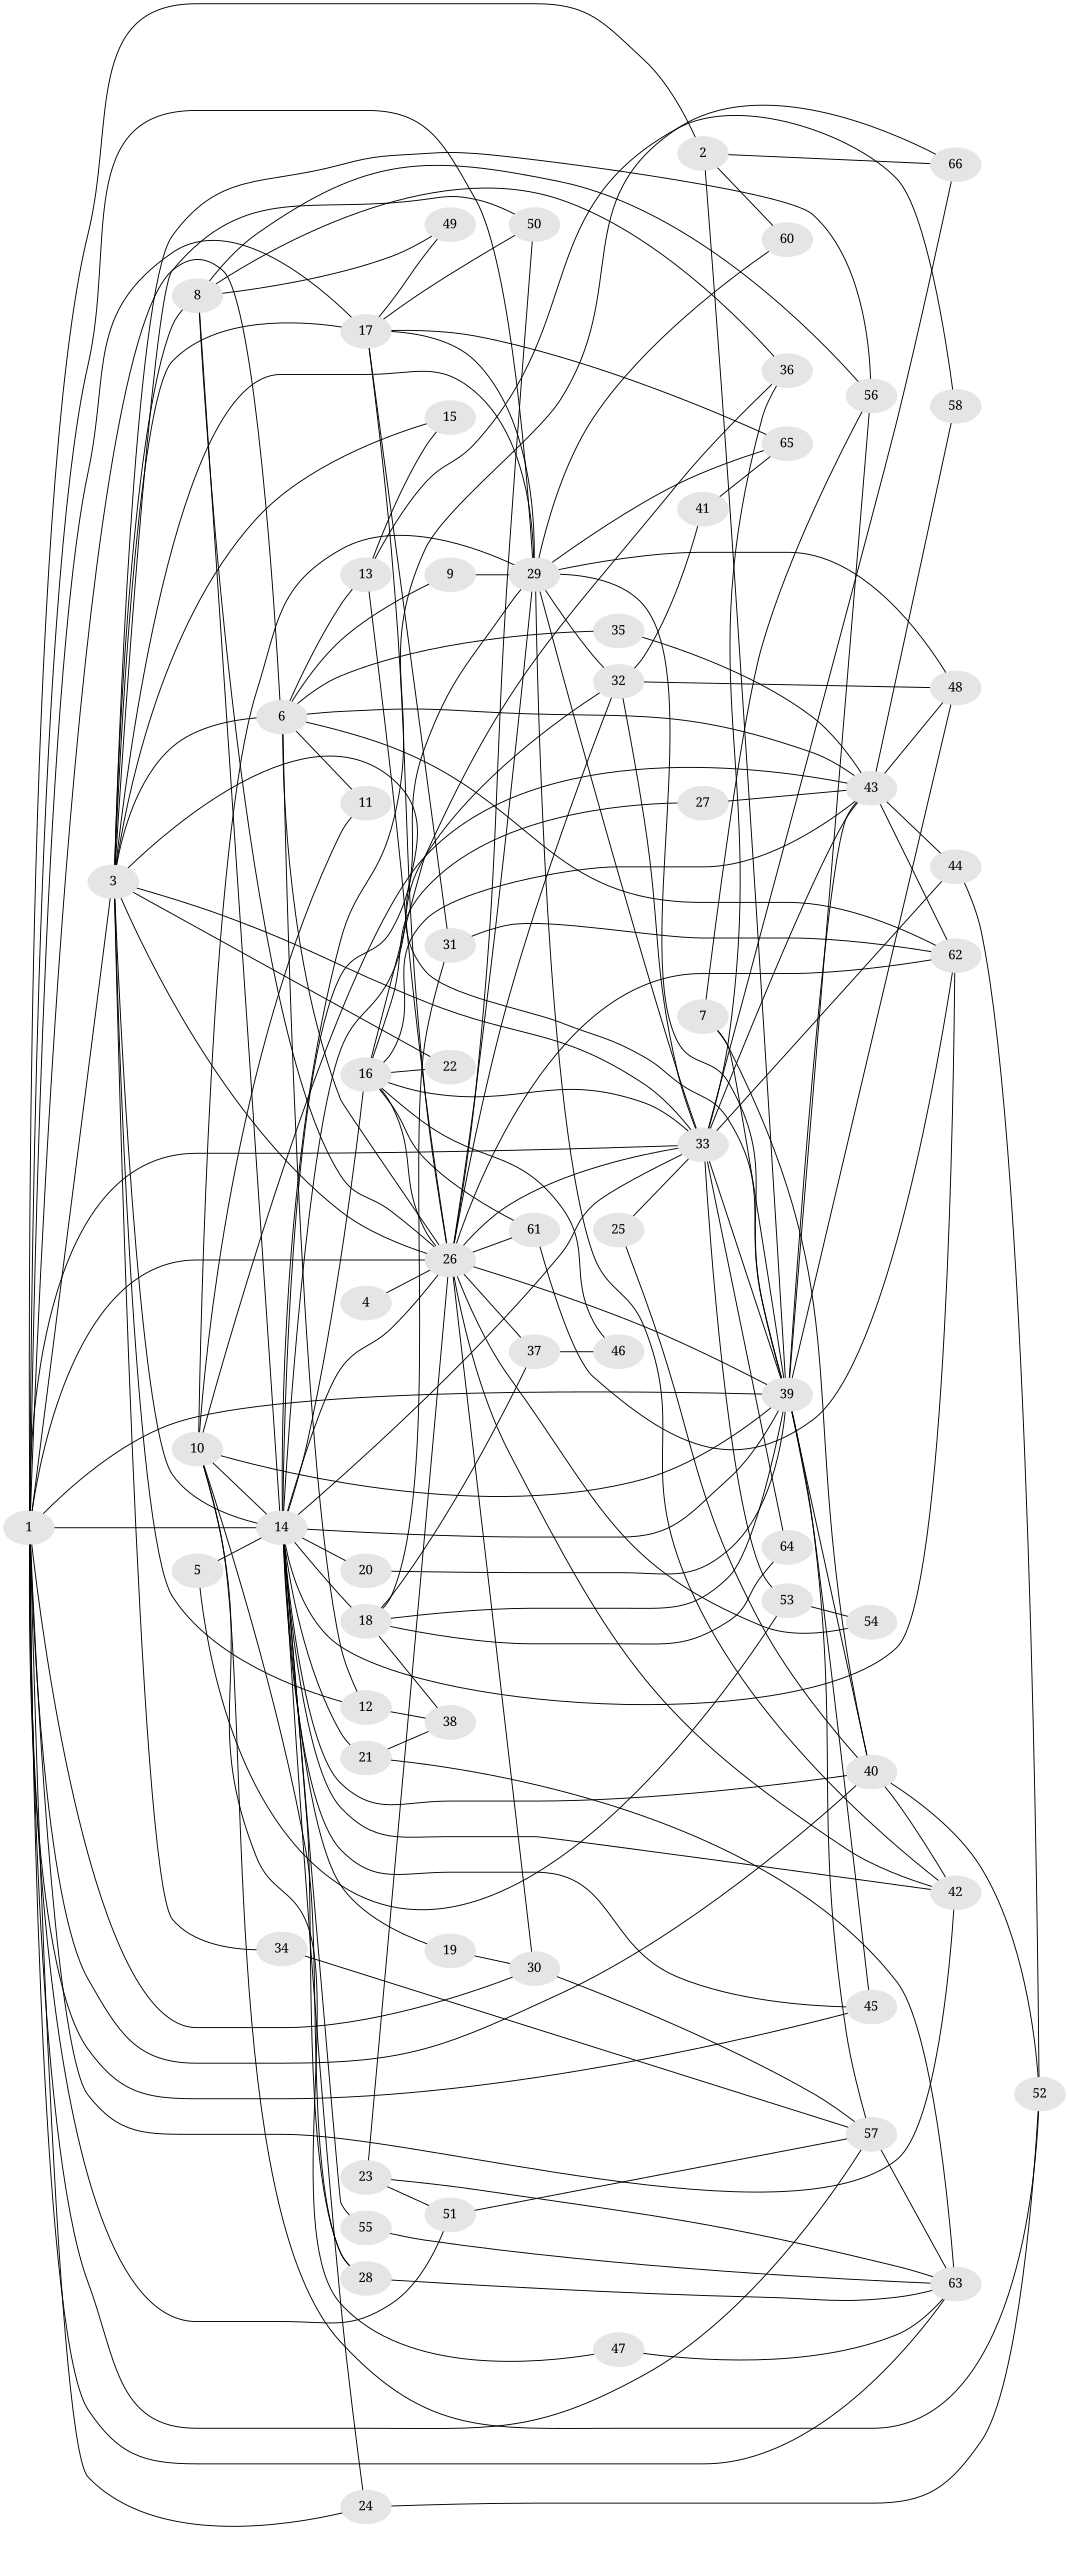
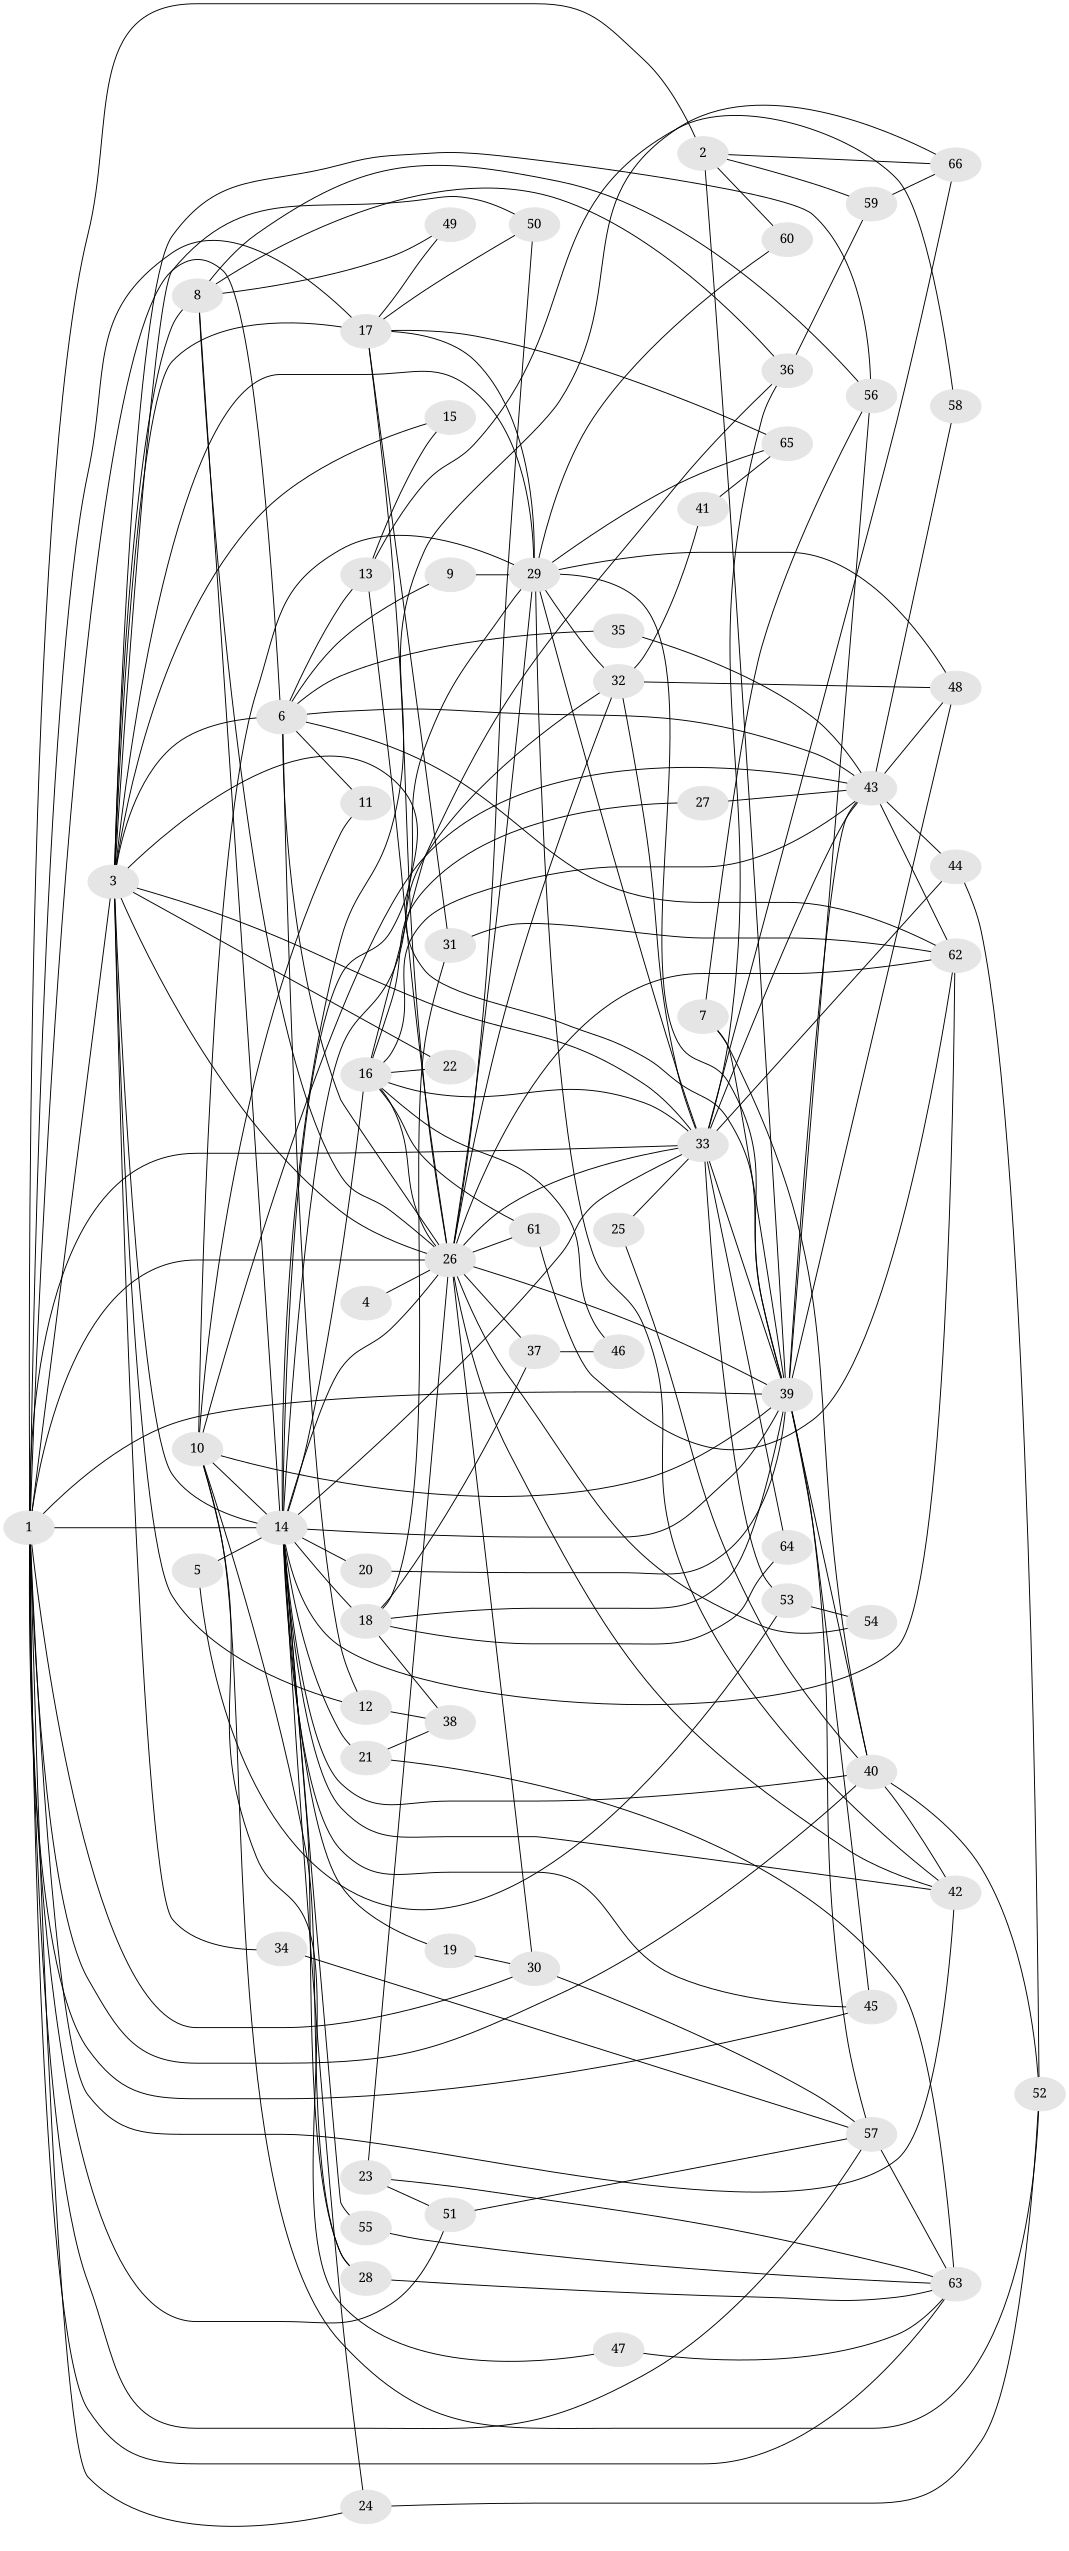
none -> (872, 204)
(76, 441) -> none
